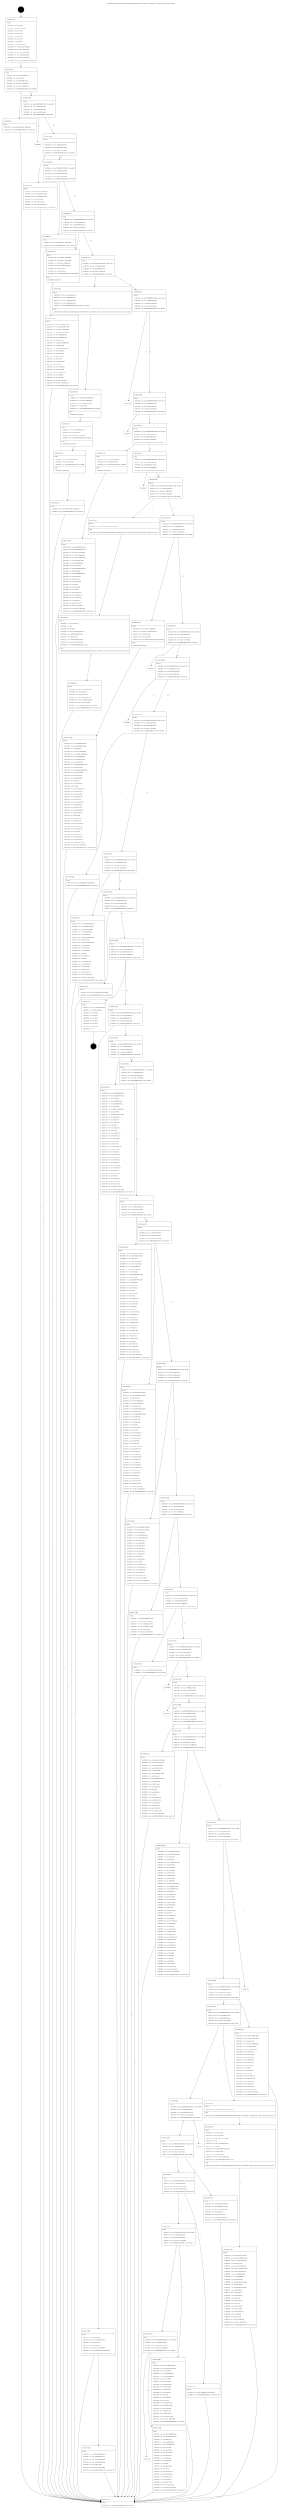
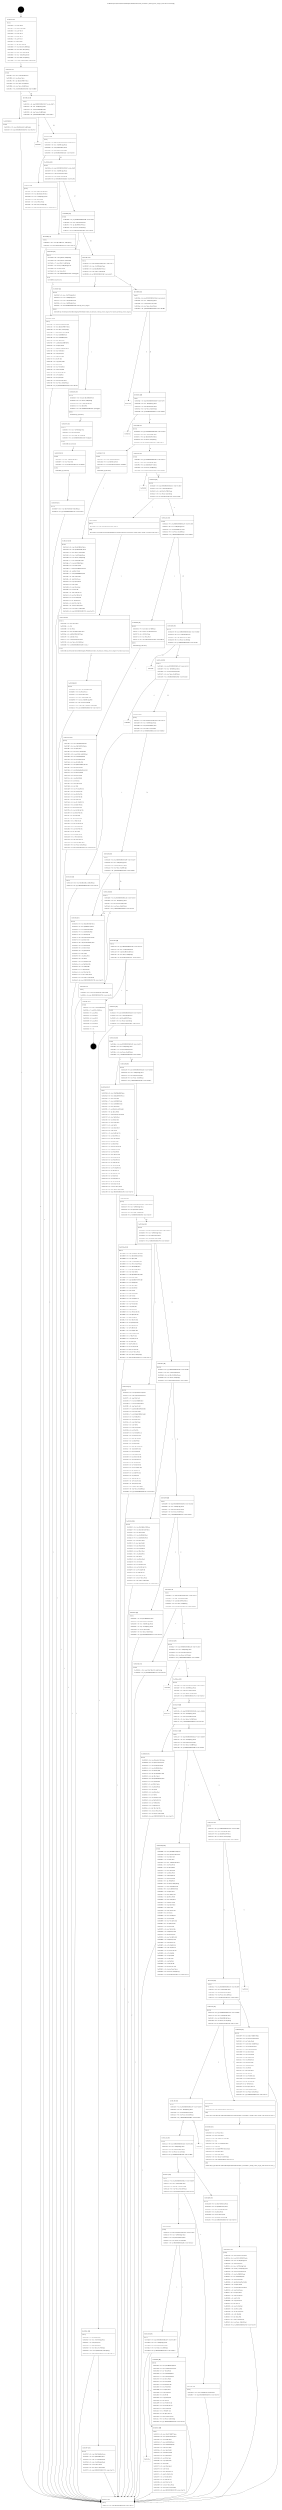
(123, 924) -> (103, 913)
